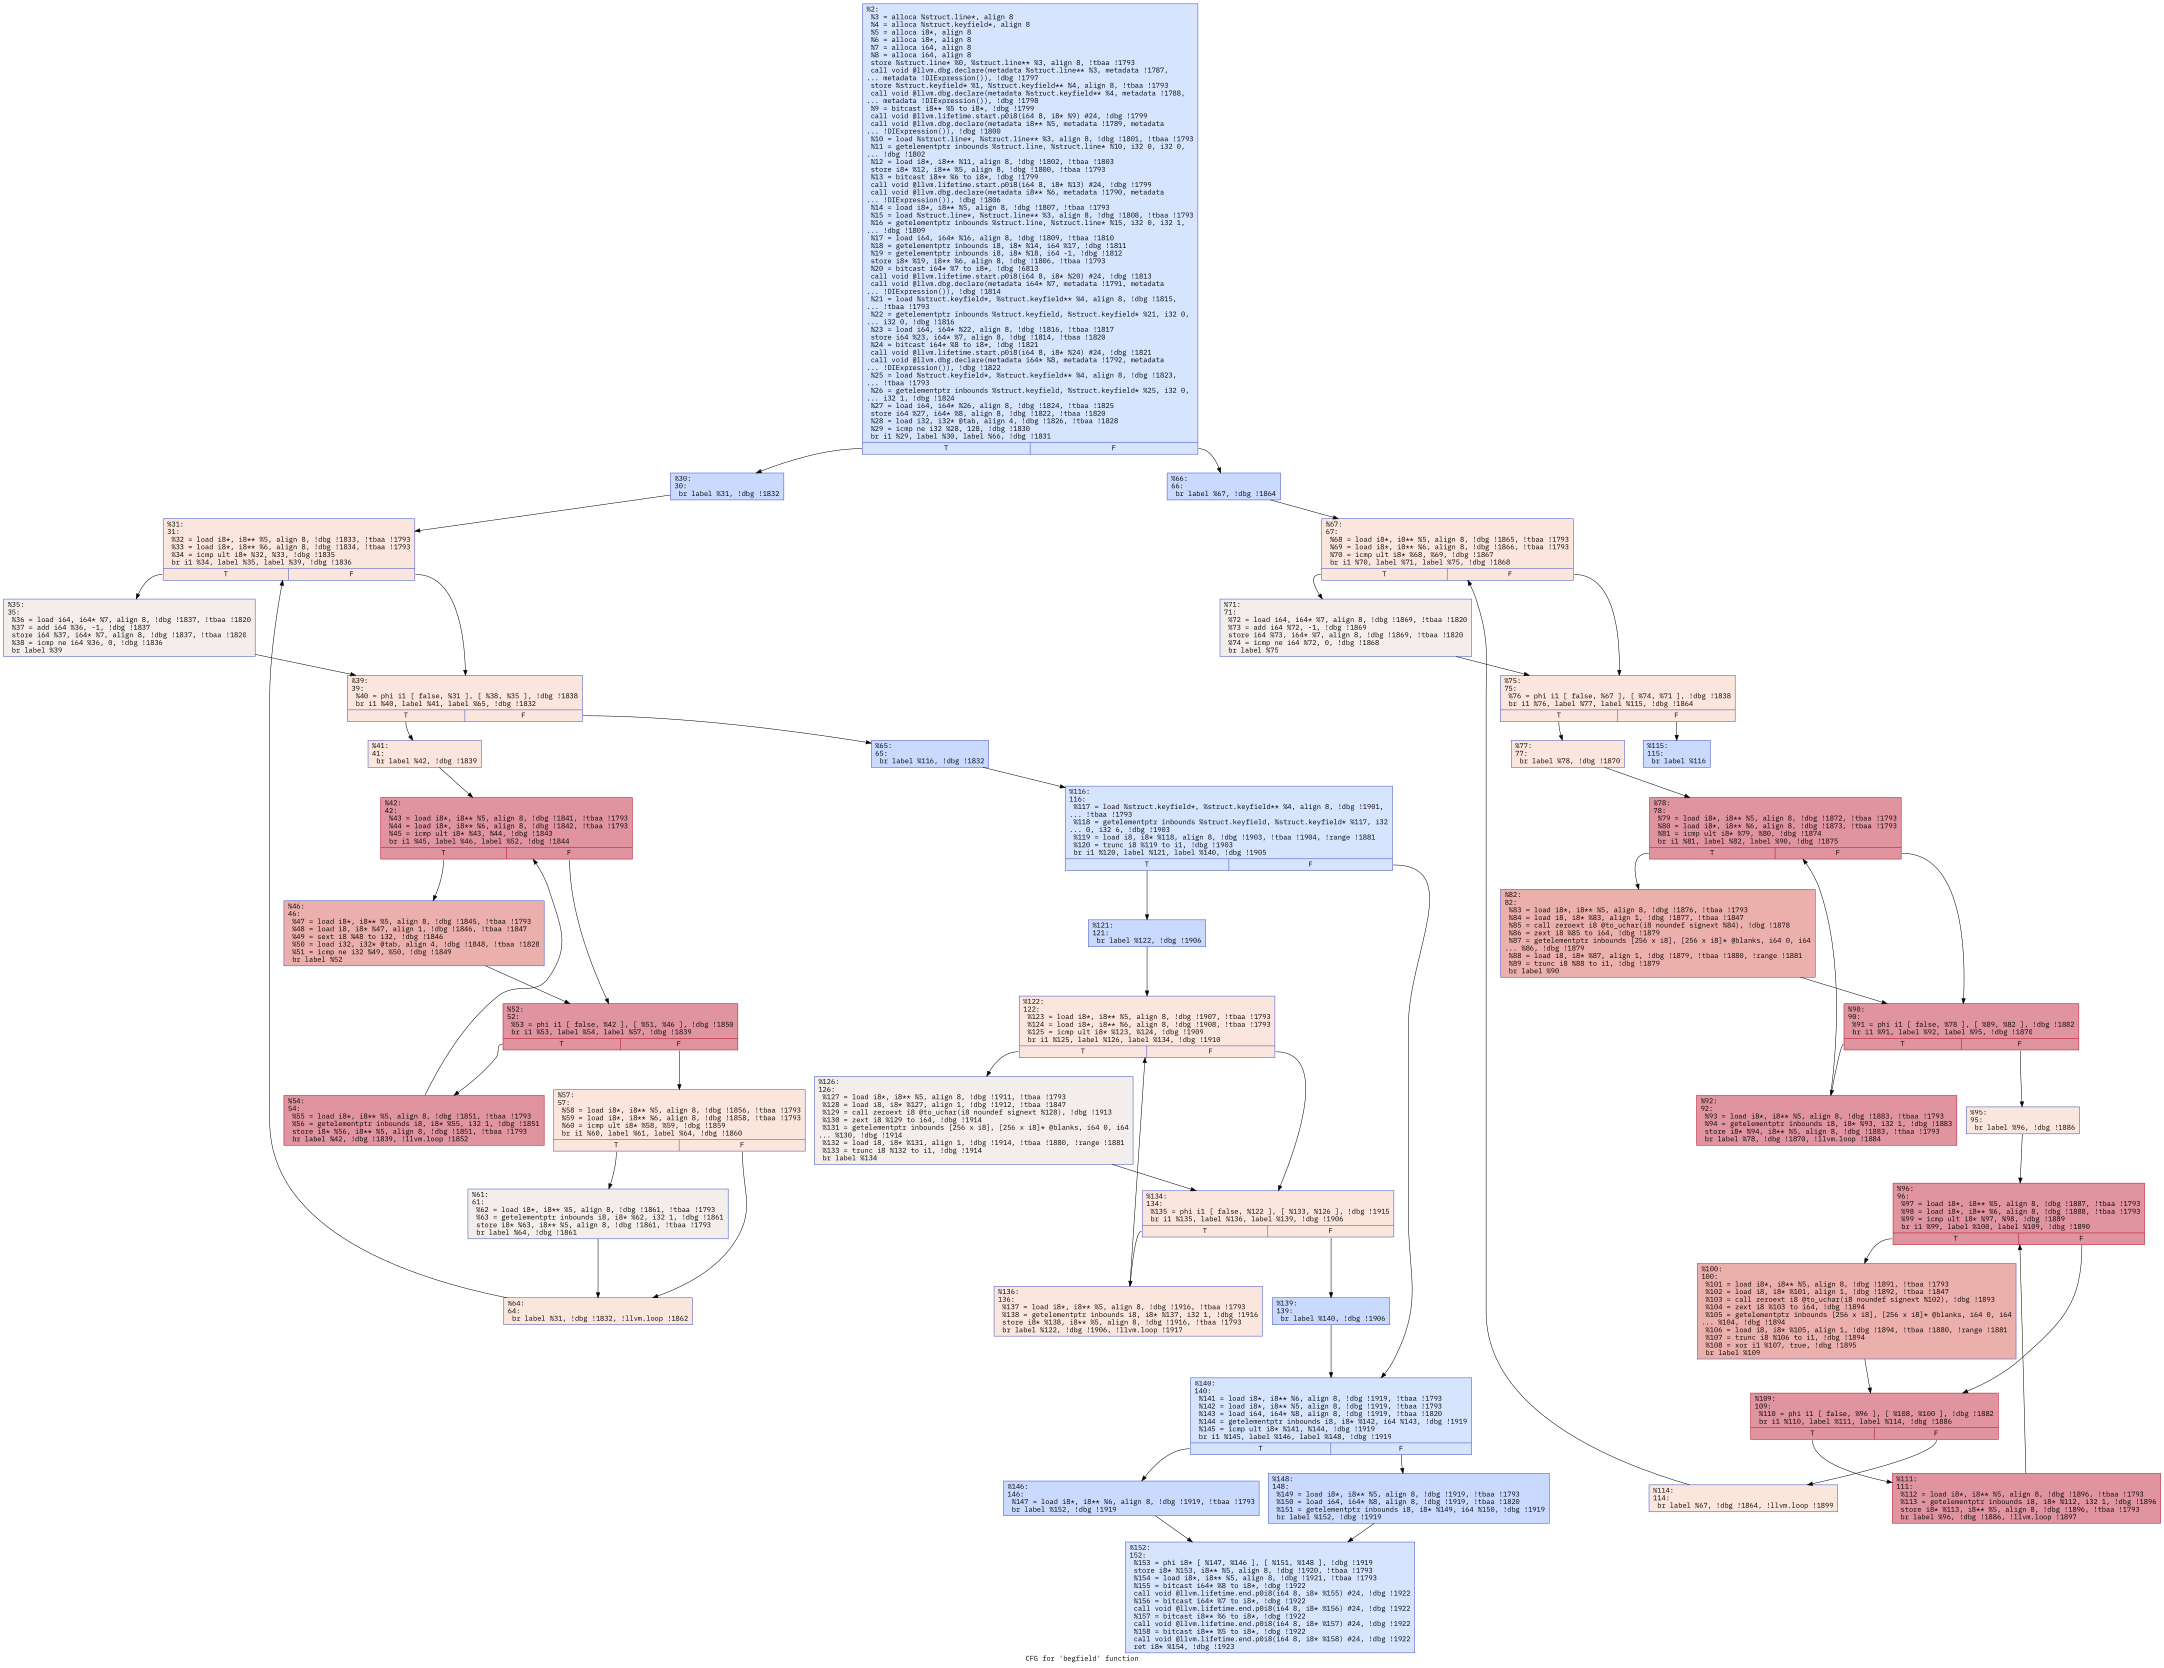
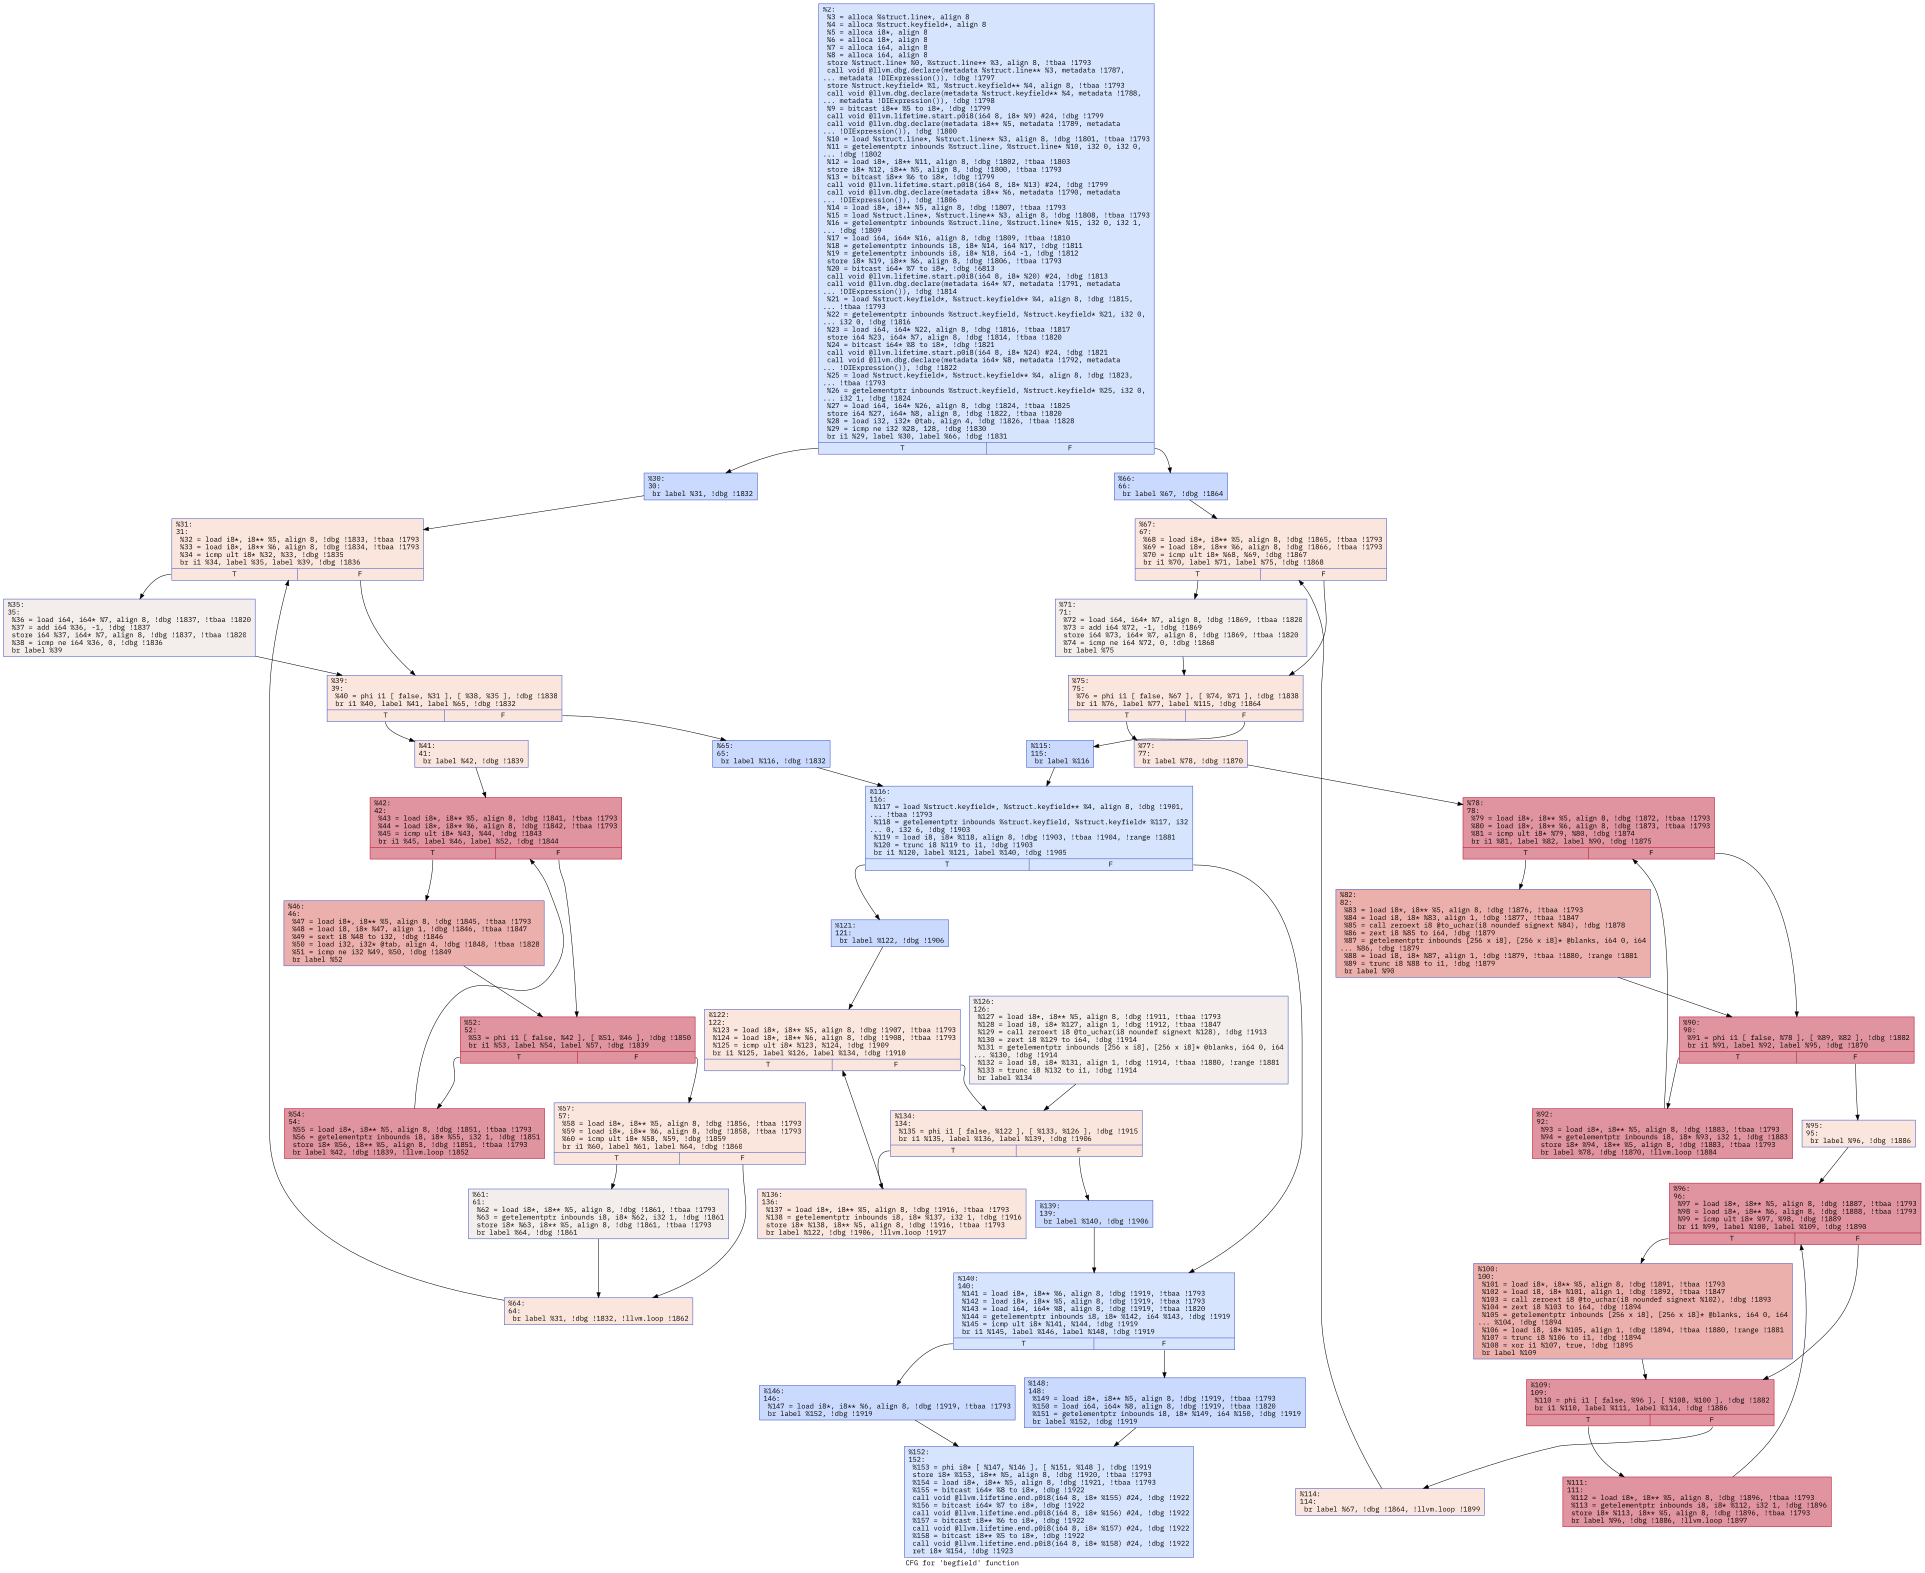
none -> (1052, 774)
(1001, 1058) -> none
